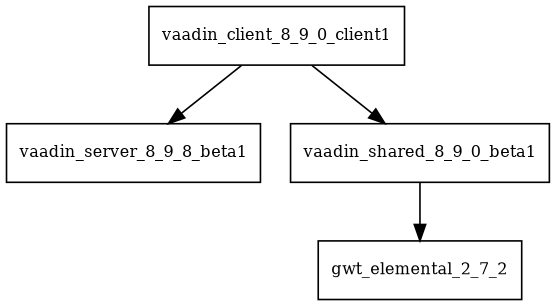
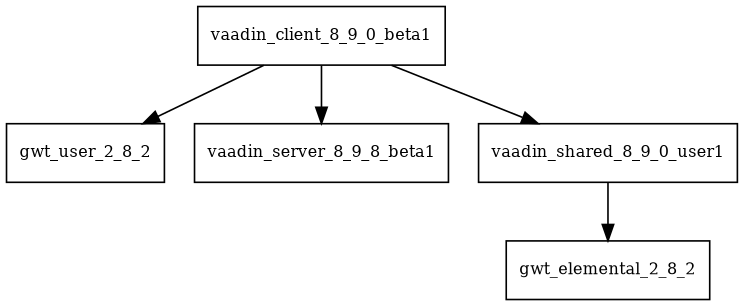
(277, 36) -> (321, 36)
none -> (85, 153)
(420, 153) -> (608, 153)
(420, 270) -> (608, 270)
